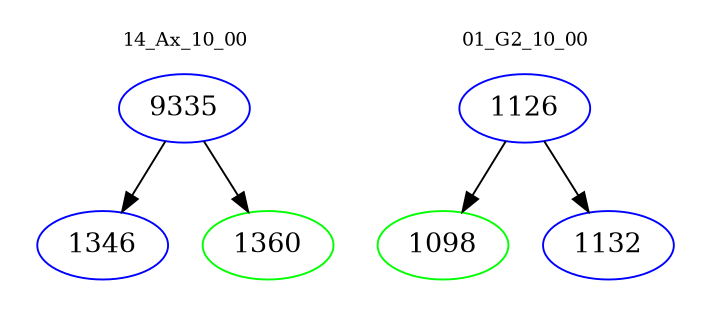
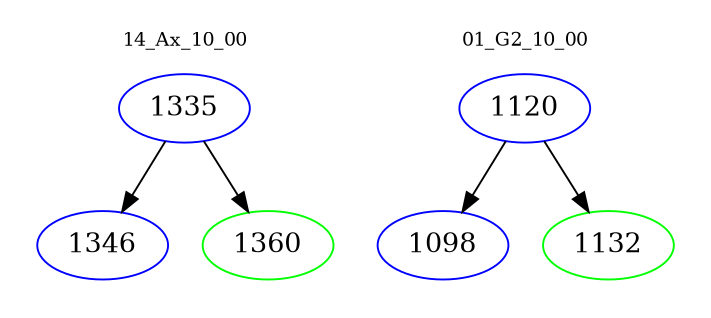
(184, 108) -> (184, 108)
(525, 108) -> (525, 108)
(443, 245) -> (443, 245)
(608, 245) -> (608, 245)
